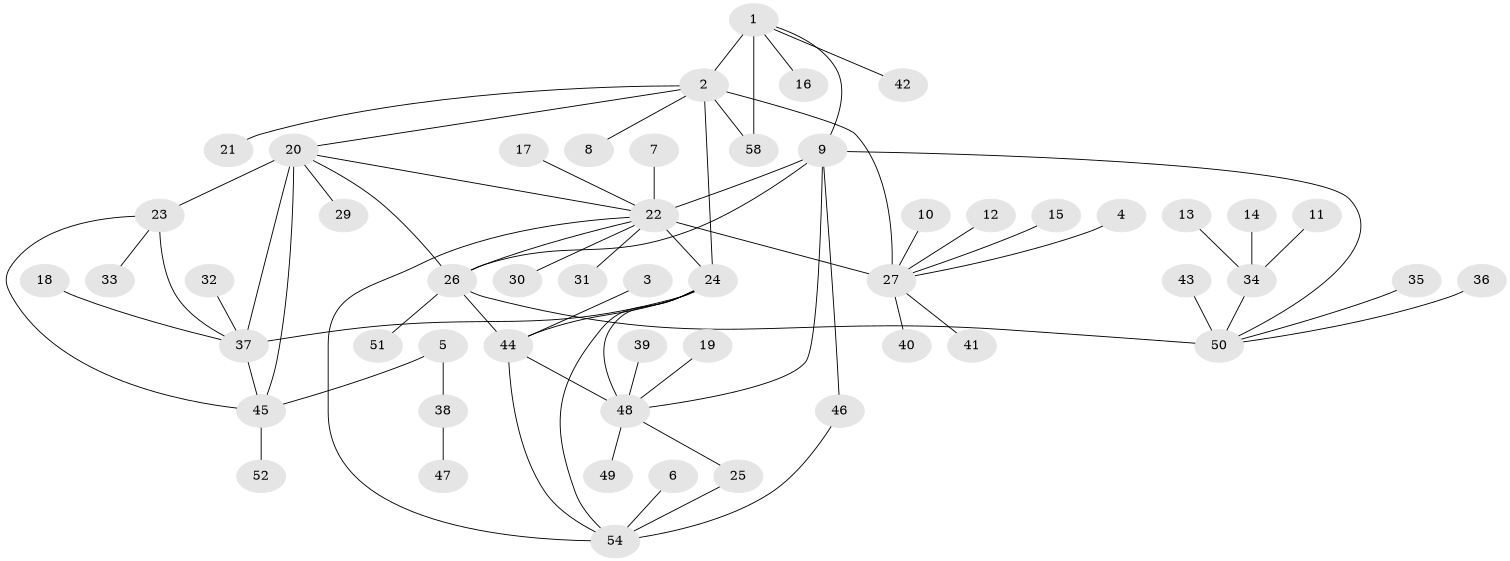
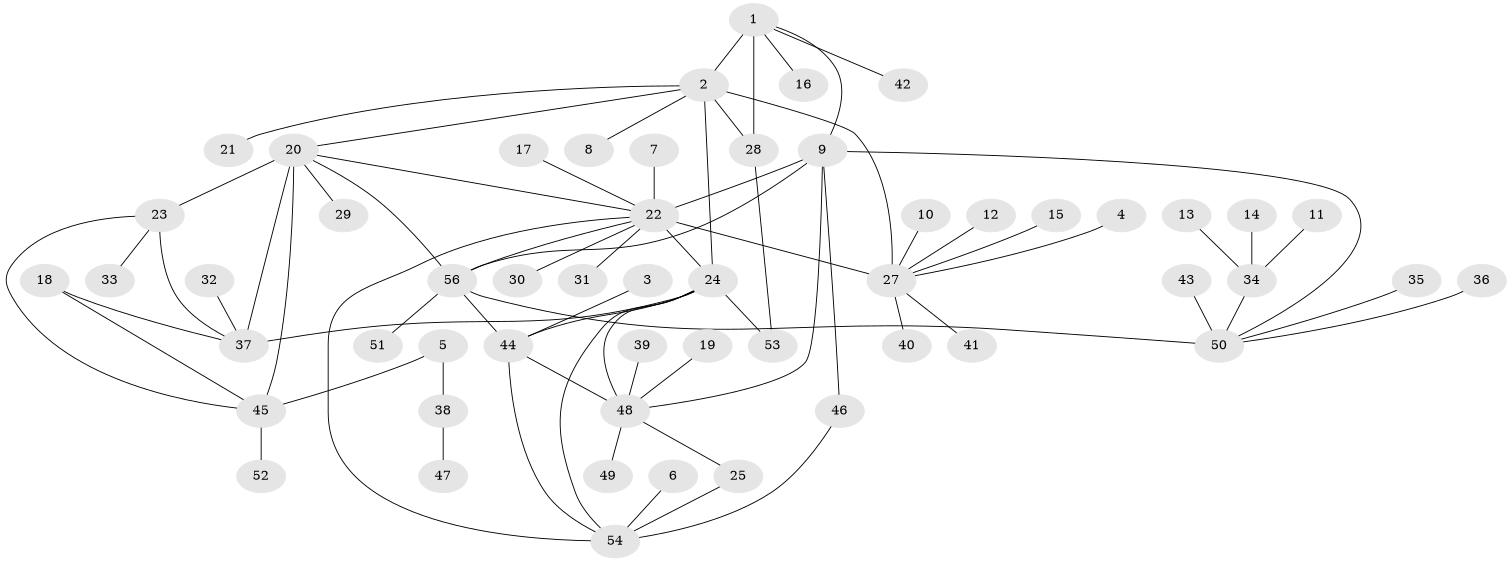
(754, 150) -> (754, 150)
(452, 281) -> (452, 281)
none -> (773, 346)
(253, 379) -> (153, 346)
